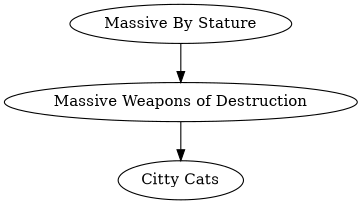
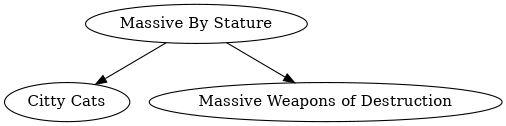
(181, 136) -> (136, 61)
